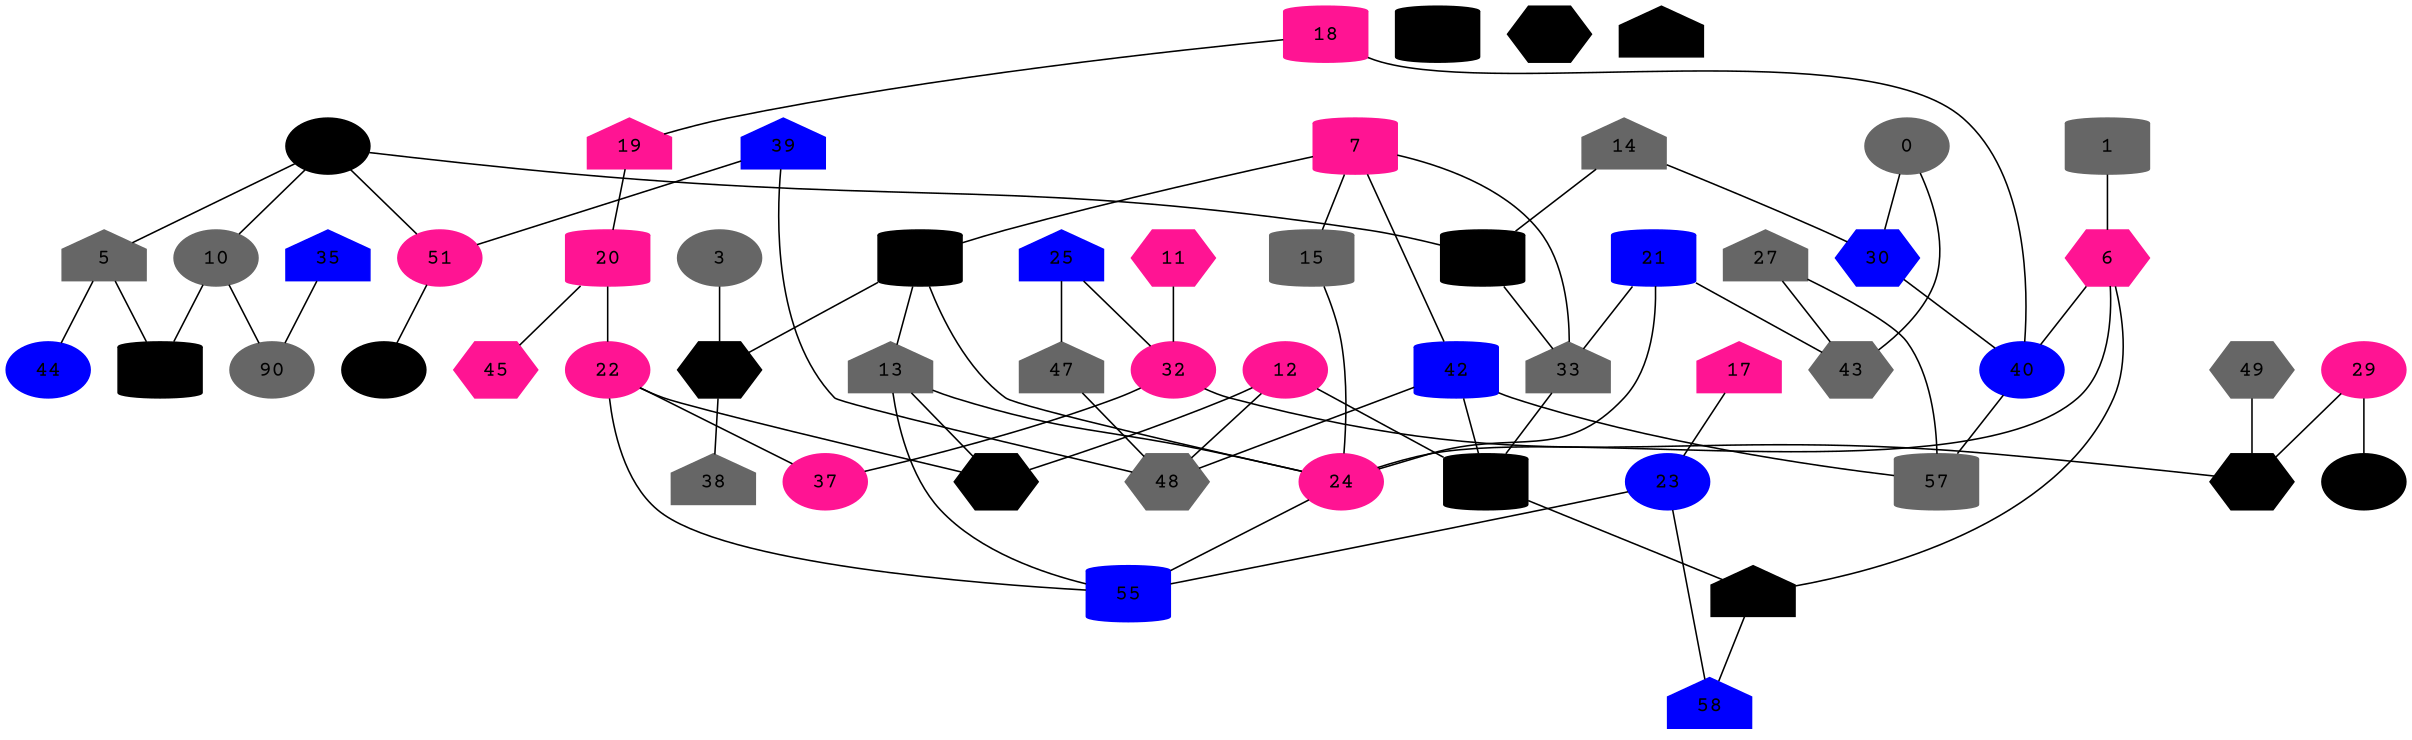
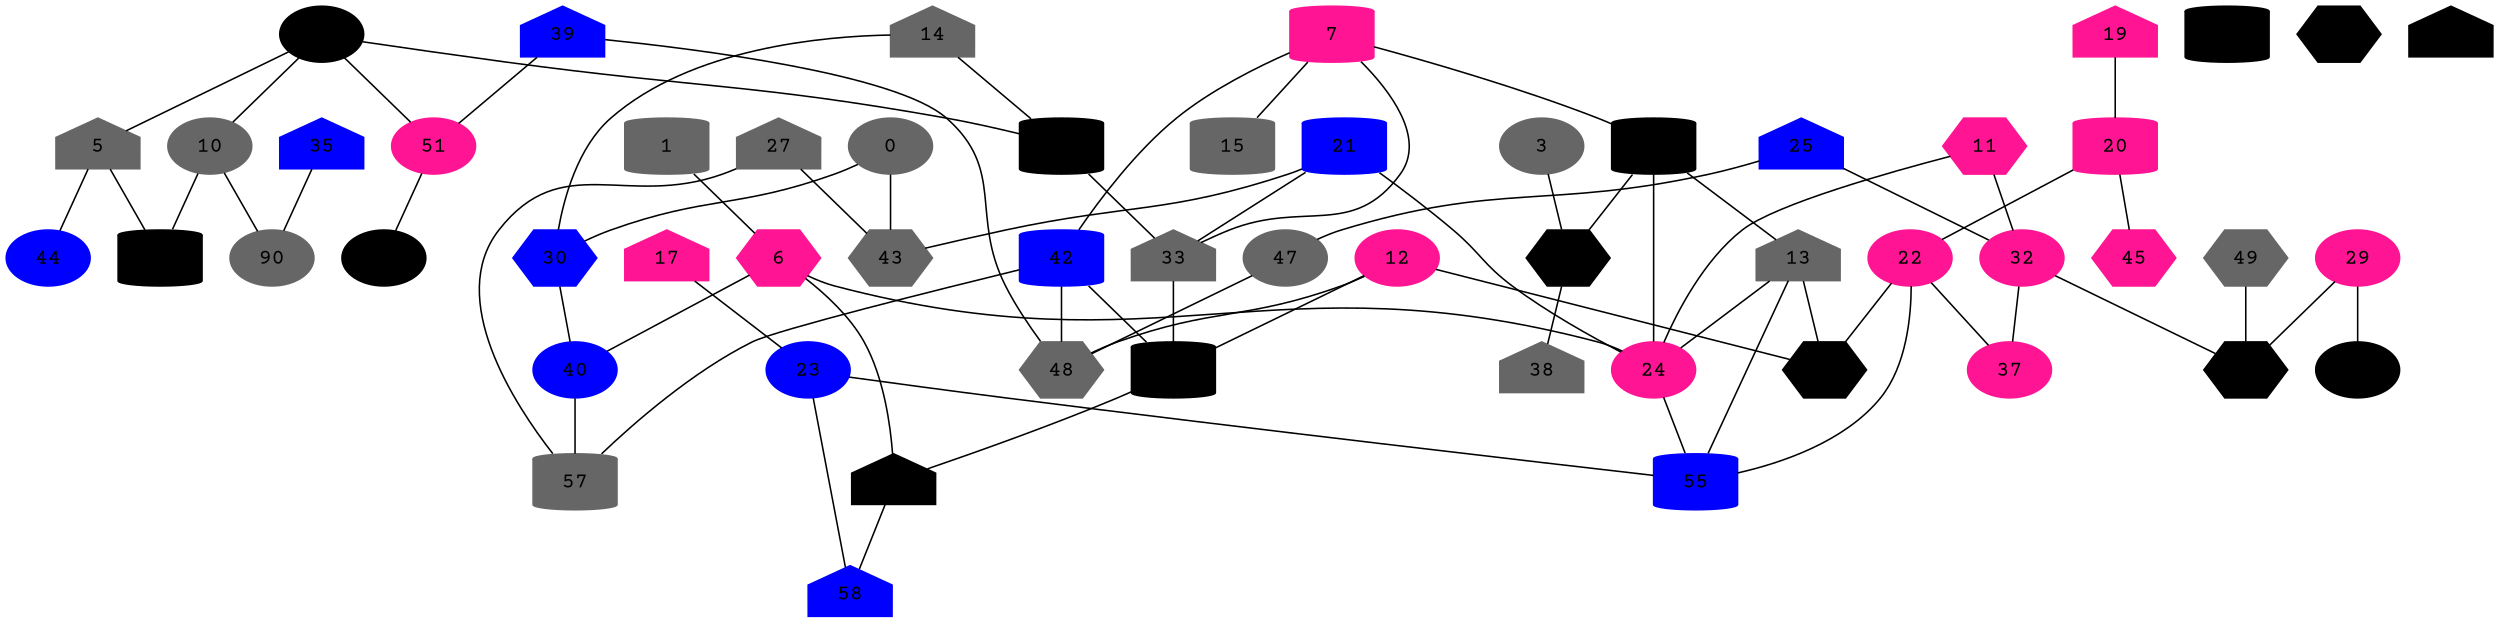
(1326, 34) -> none
(1344, 368) -> (1779, 211)
(1061, 370) -> (1285, 258)
